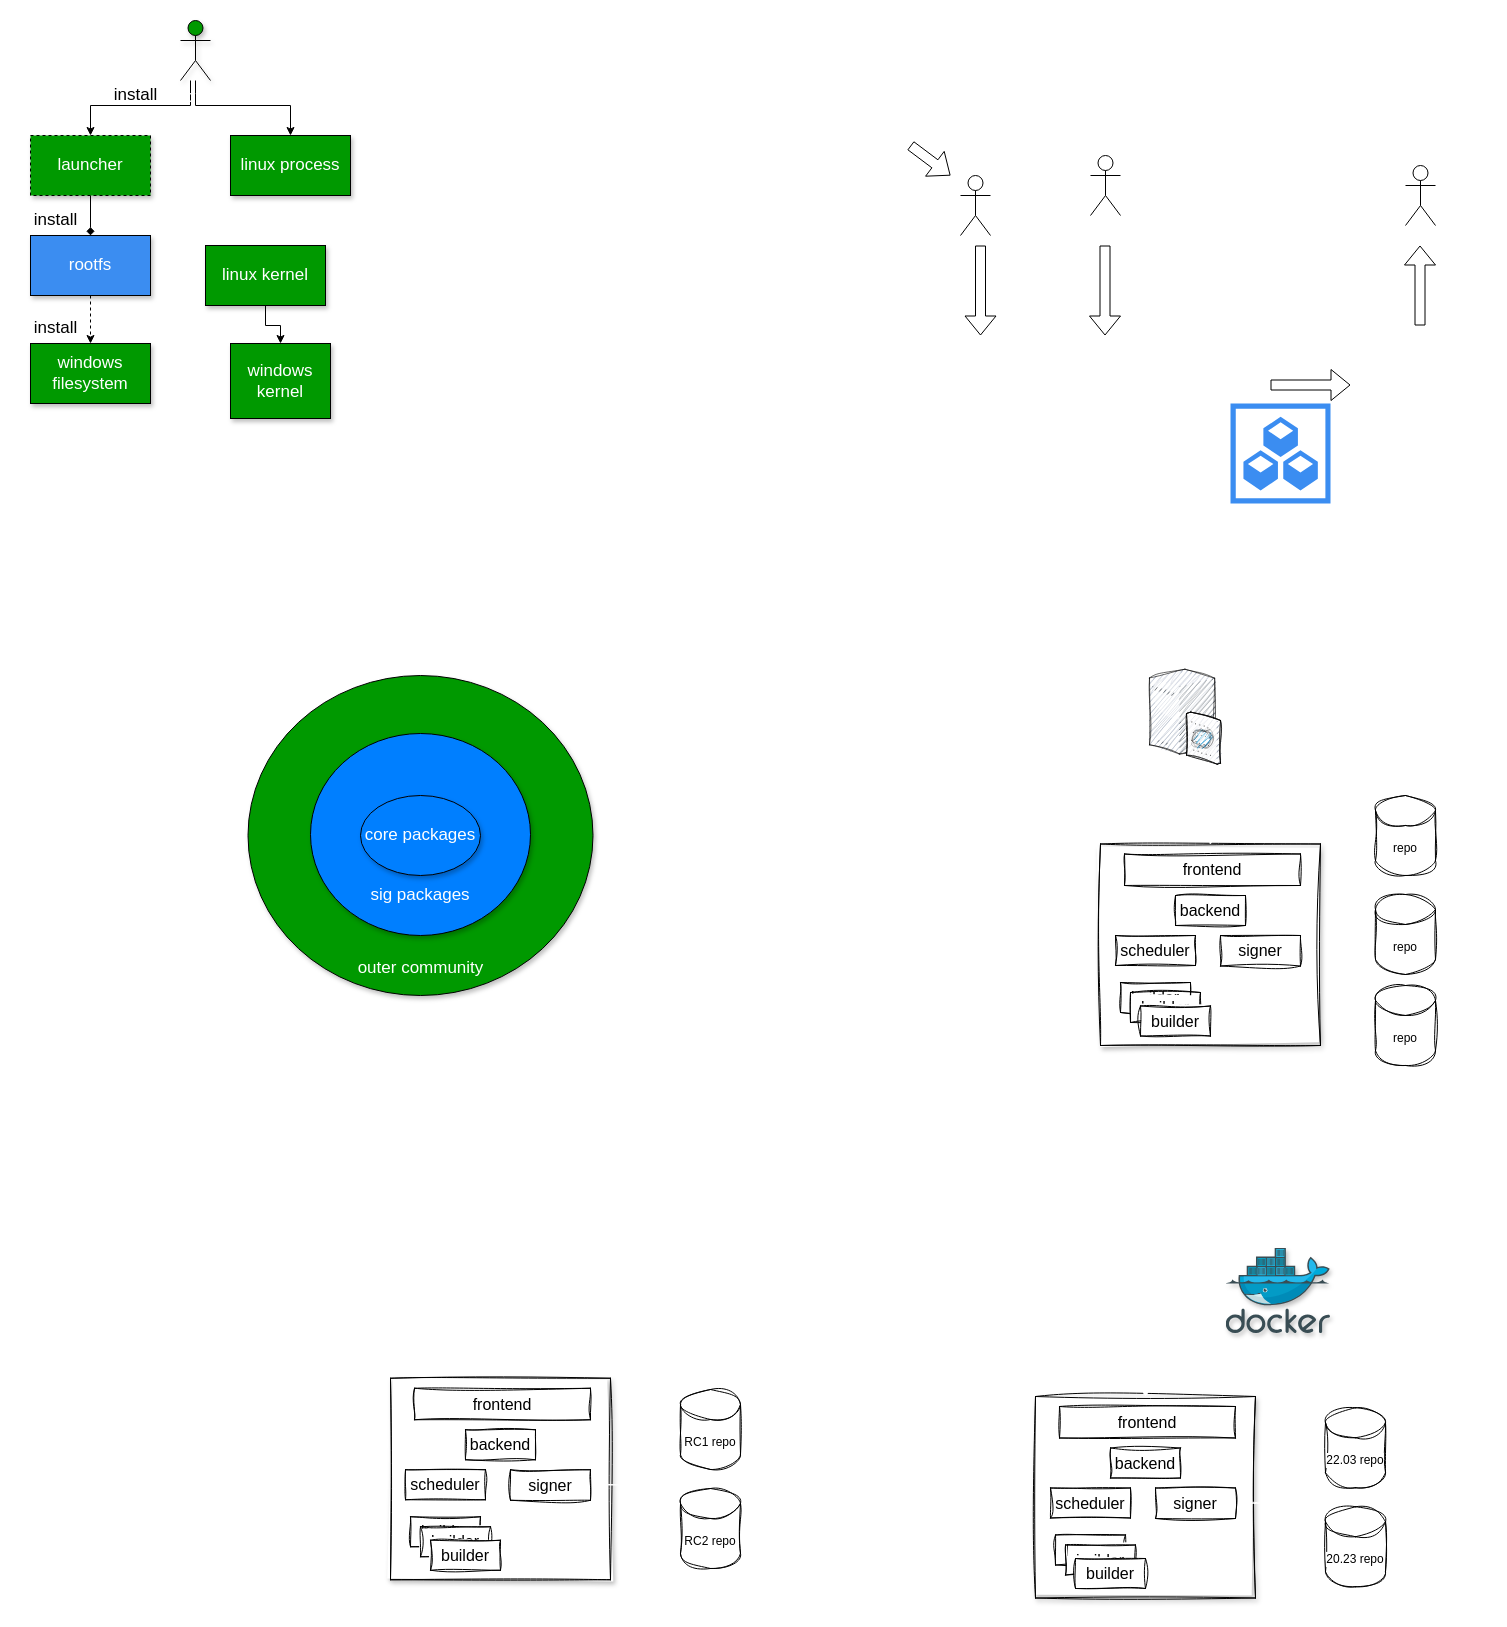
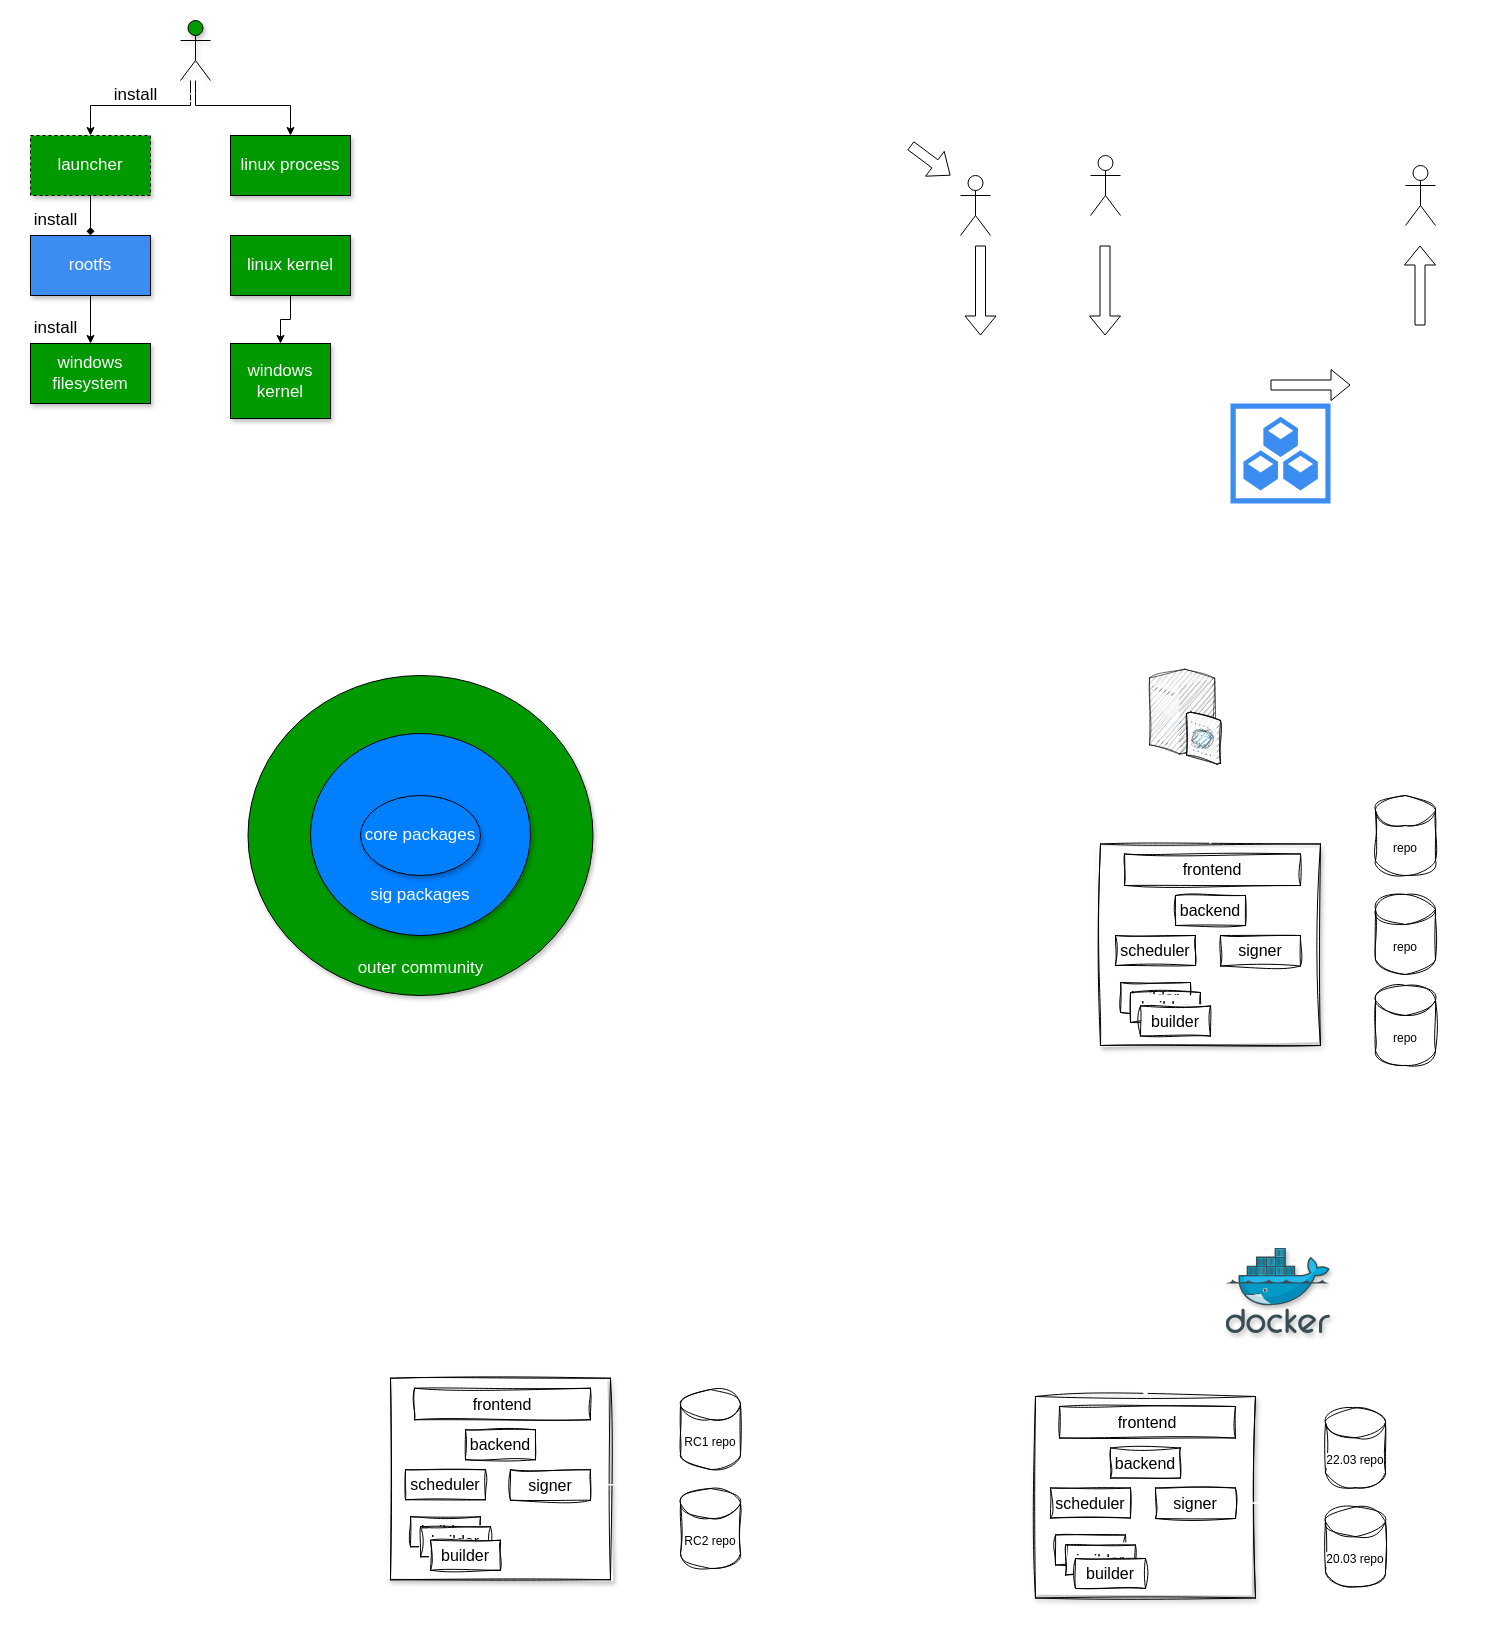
(266, 276) -> (291, 266)
(91, 317) -> (91, 317)
(1356, 1560) -> (1356, 1560)
